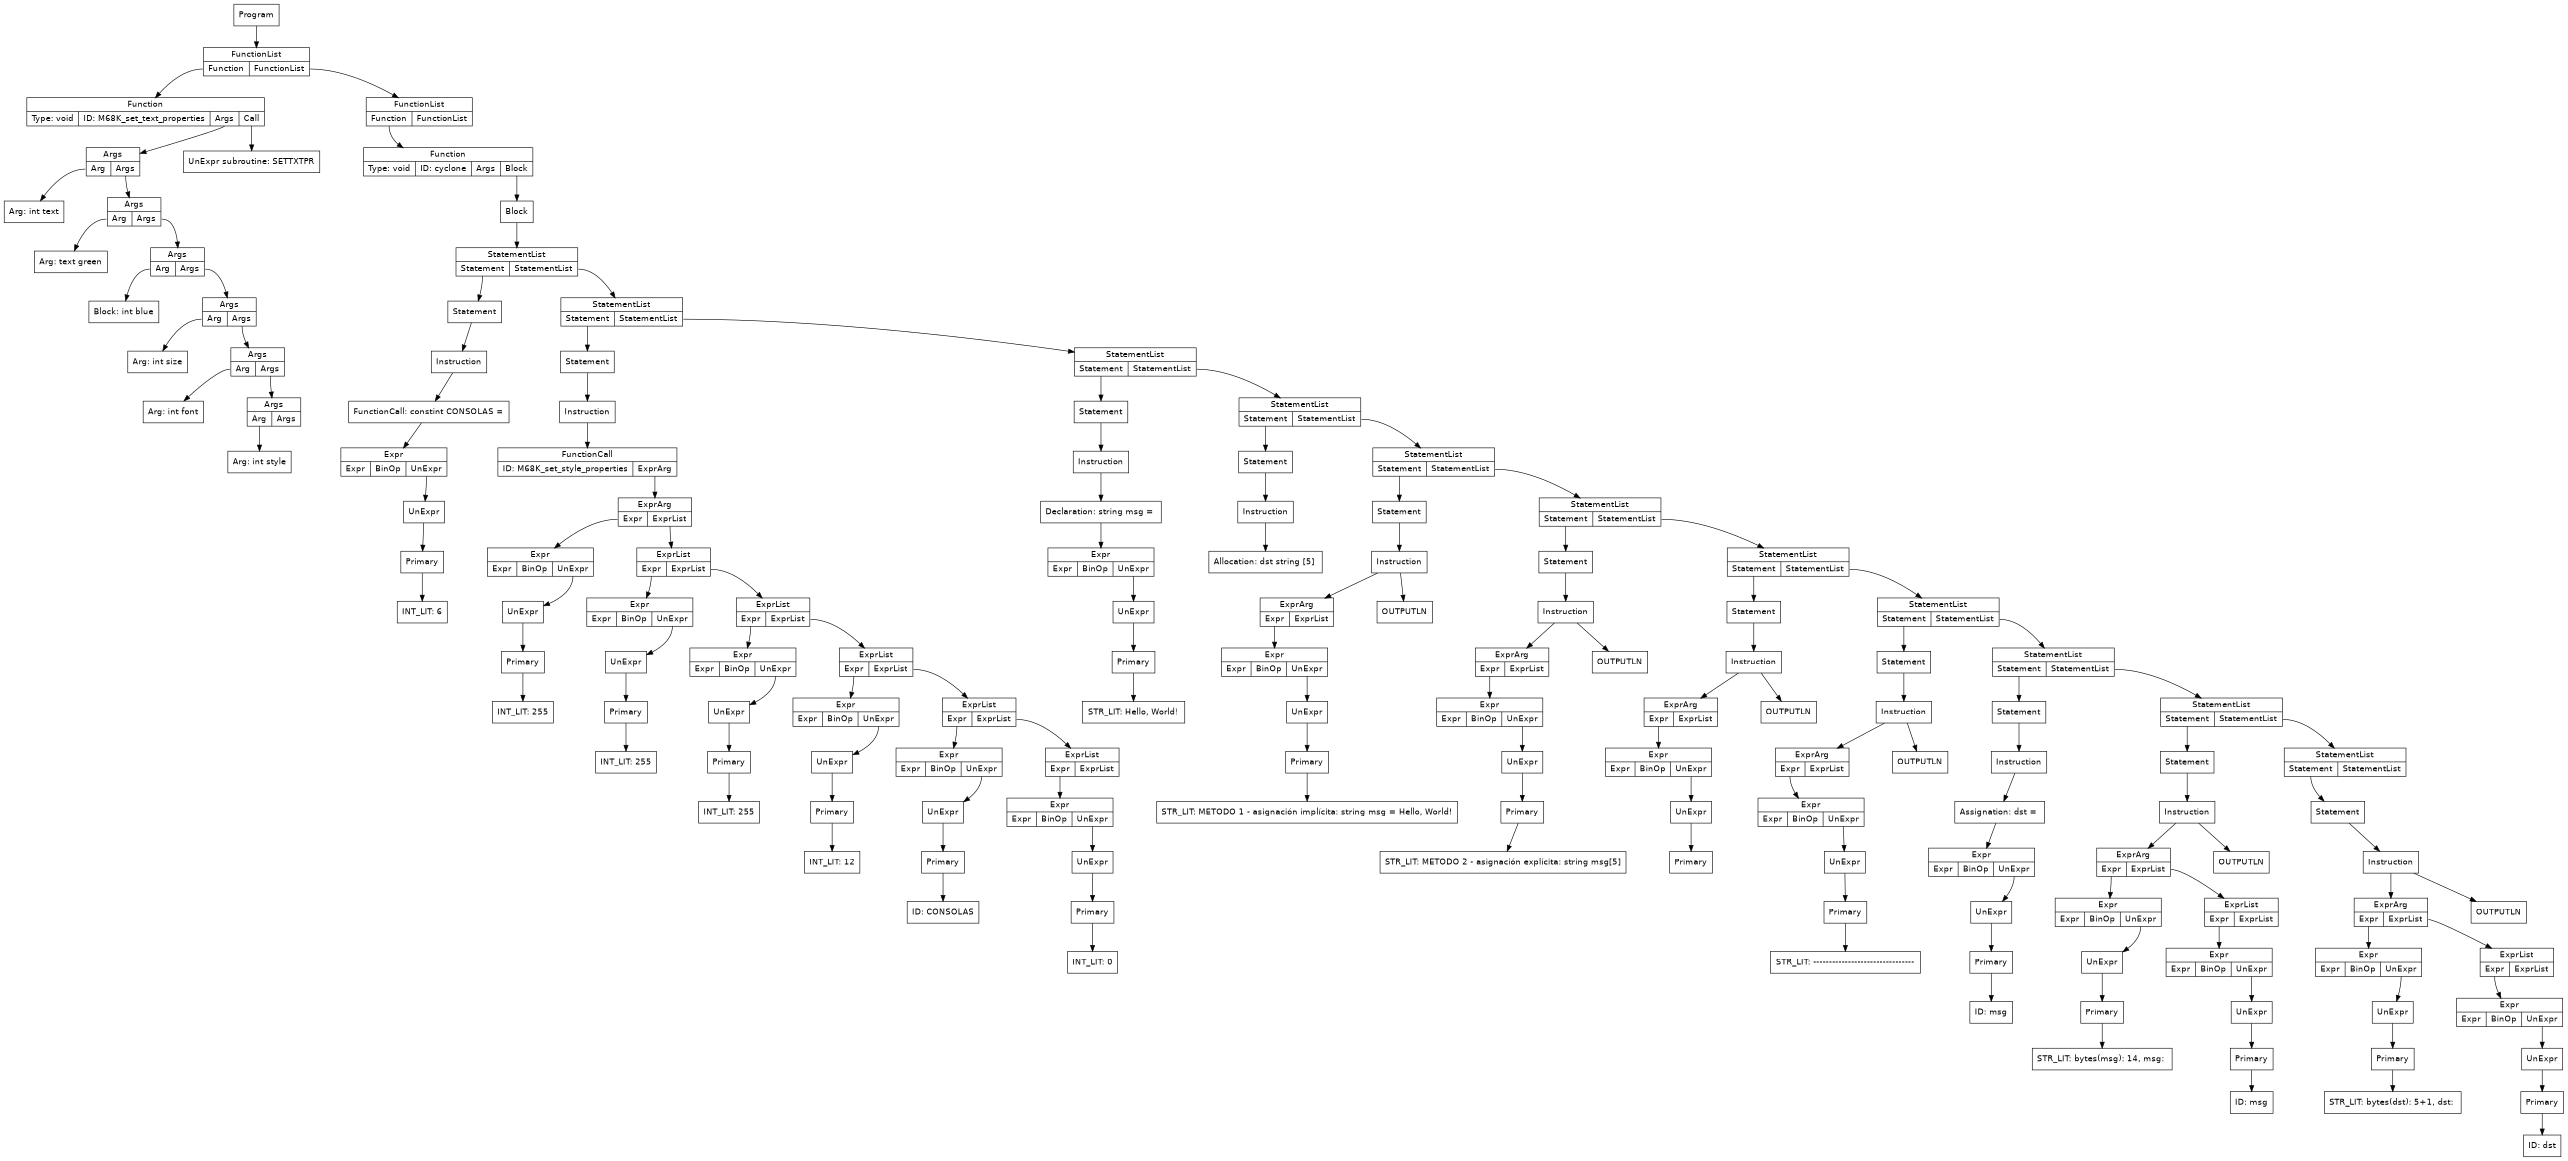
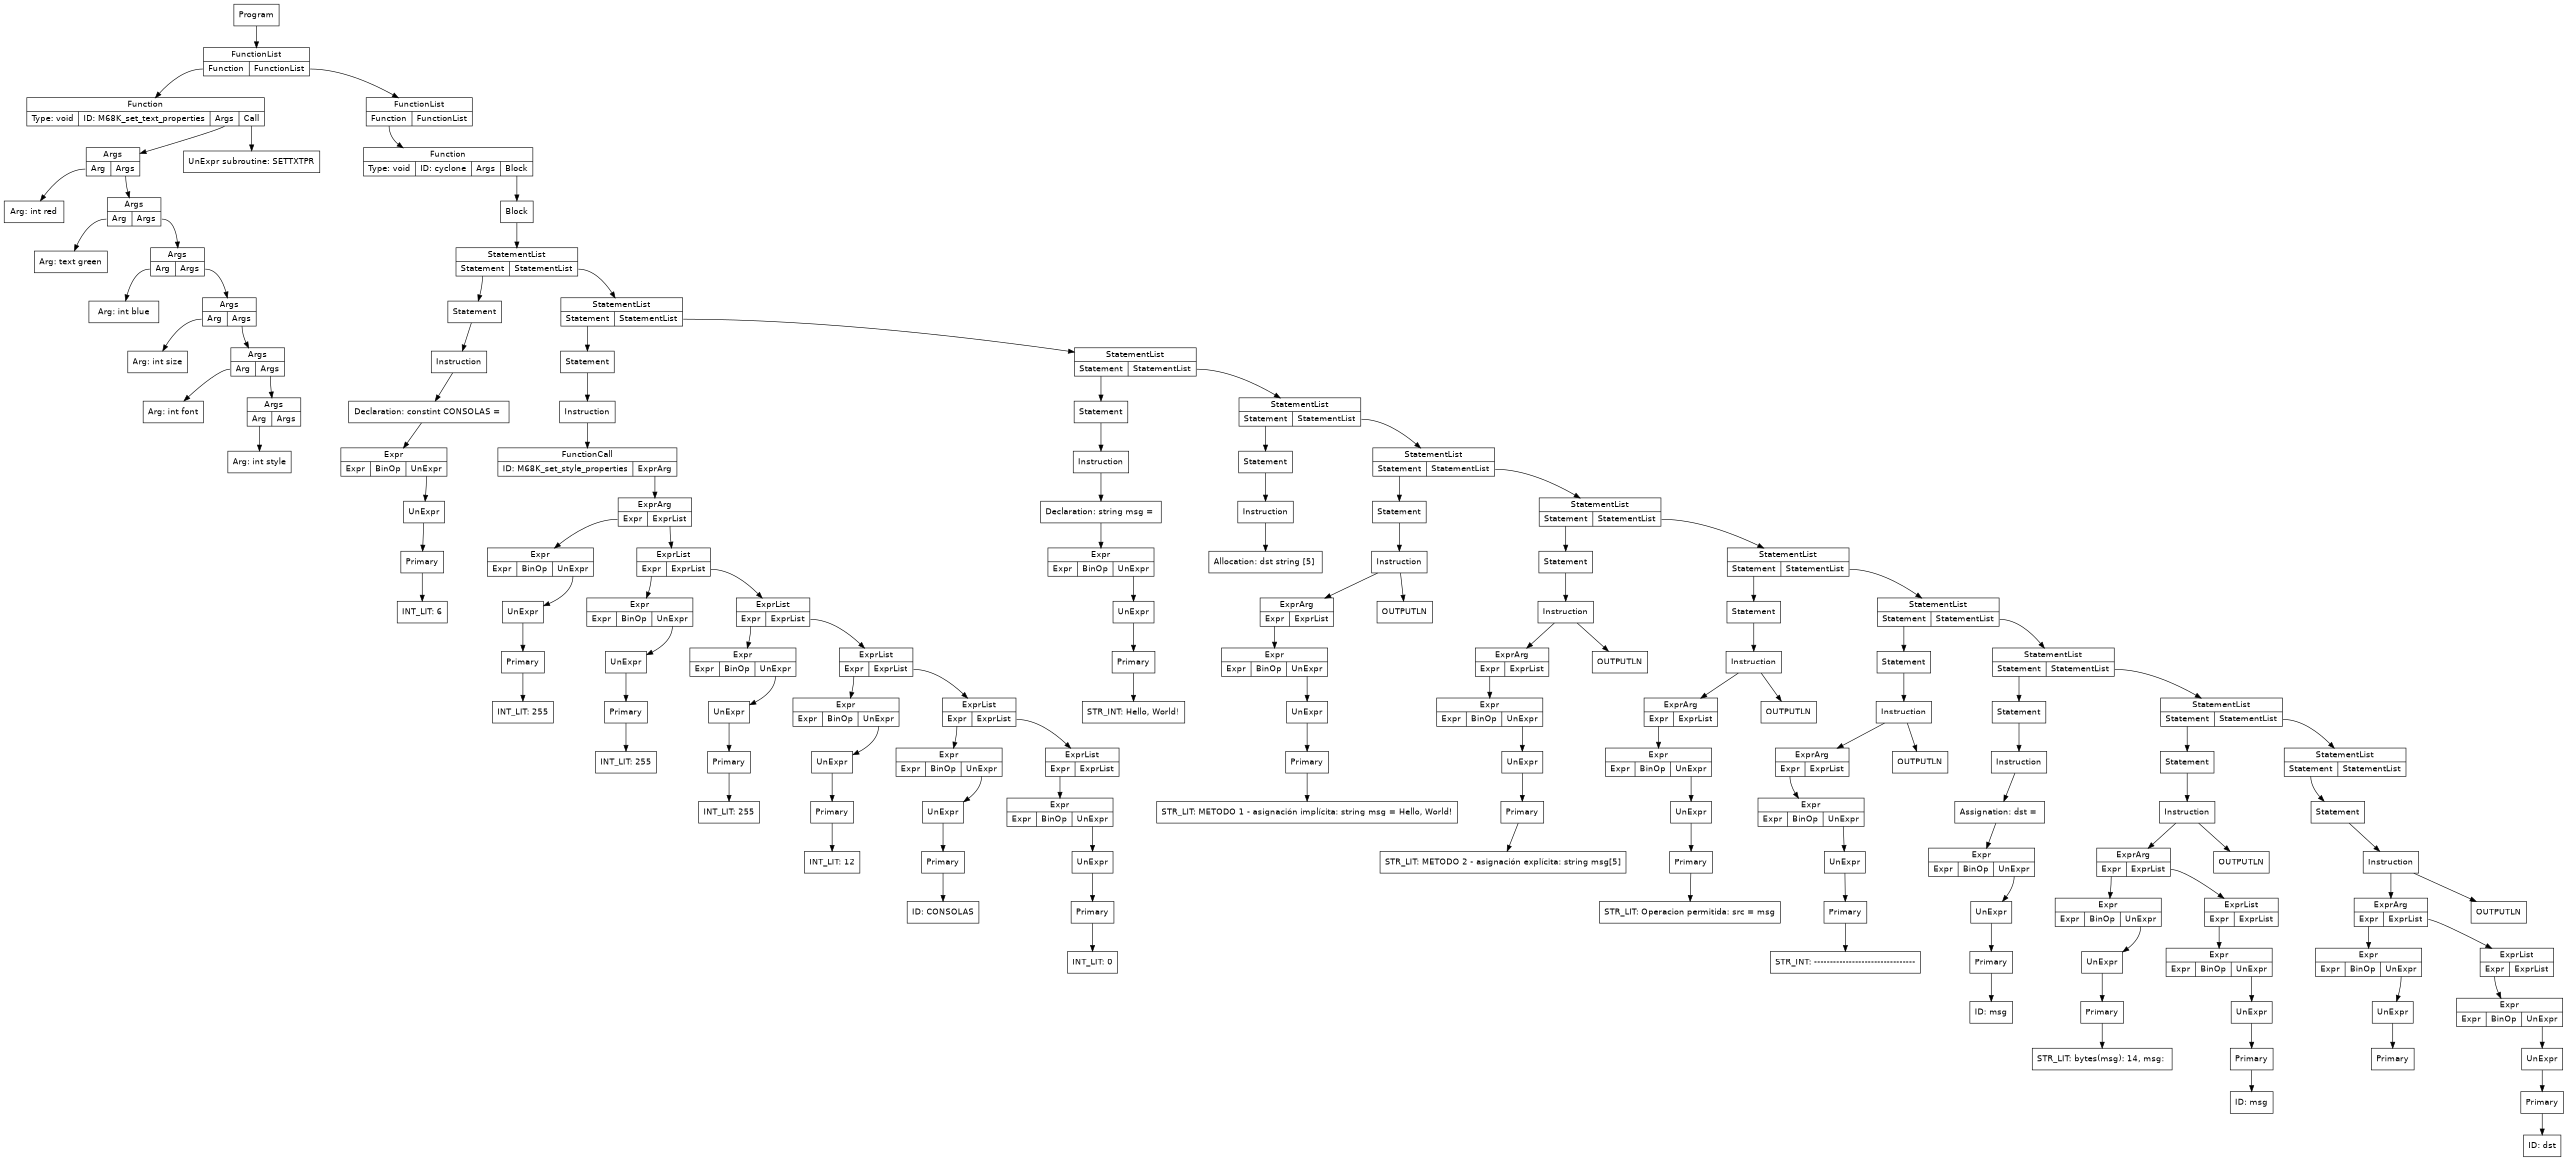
(34, 212) -> (34, 212)
(124, 312) -> (124, 312)
(429, 412) -> (429, 412)
(1134, 712) -> (1134, 712)
none -> (1690, 912)
(1845, 962) -> (1845, 962)
(2393, 1102) -> none
